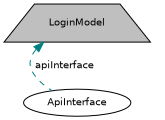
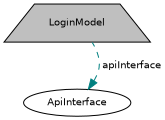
(33, 73) -> (99, 61)
